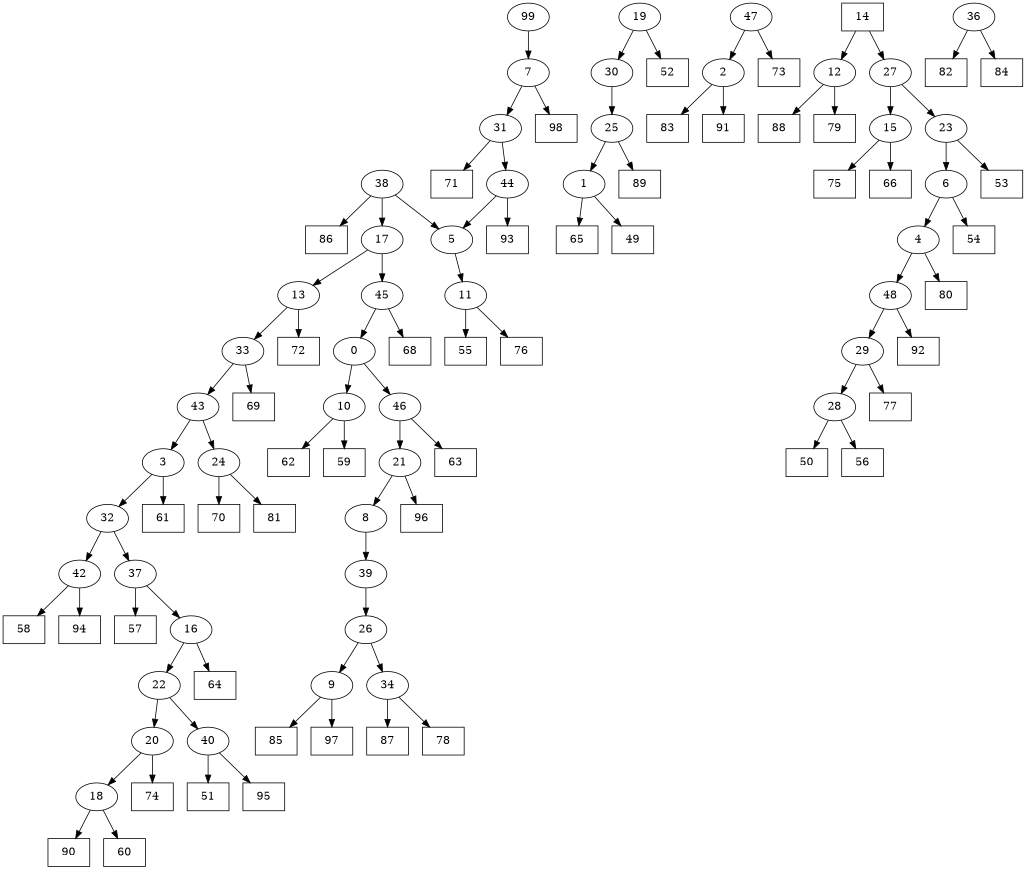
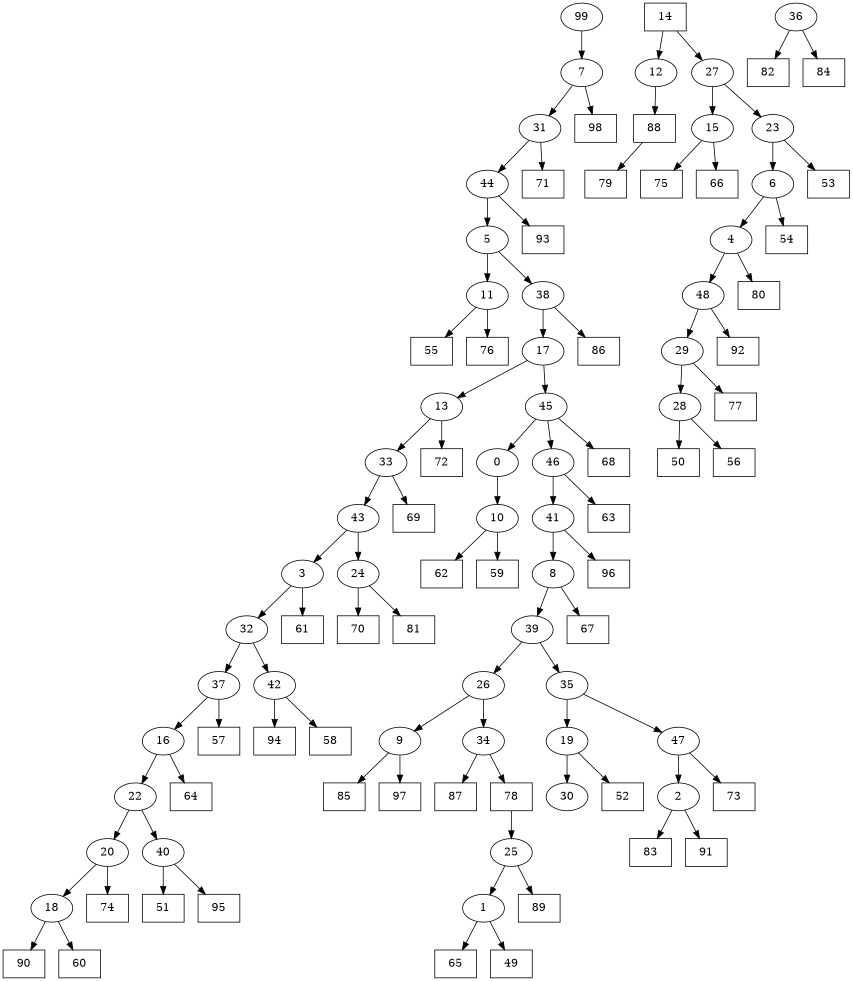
(612, 97) -> (511, 821)
(835, 97) -> (633, 153)
(414, 210) -> (512, 265)
(375, 376) -> (549, 431)
(400, 463) -> (553, 518)
none -> (588, 630)
none -> (567, 685)
